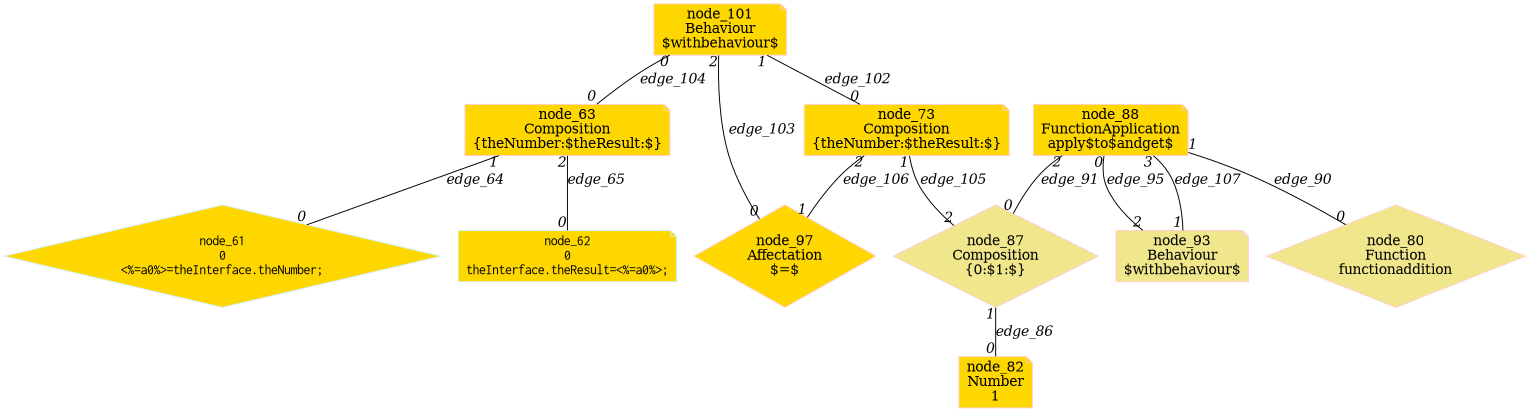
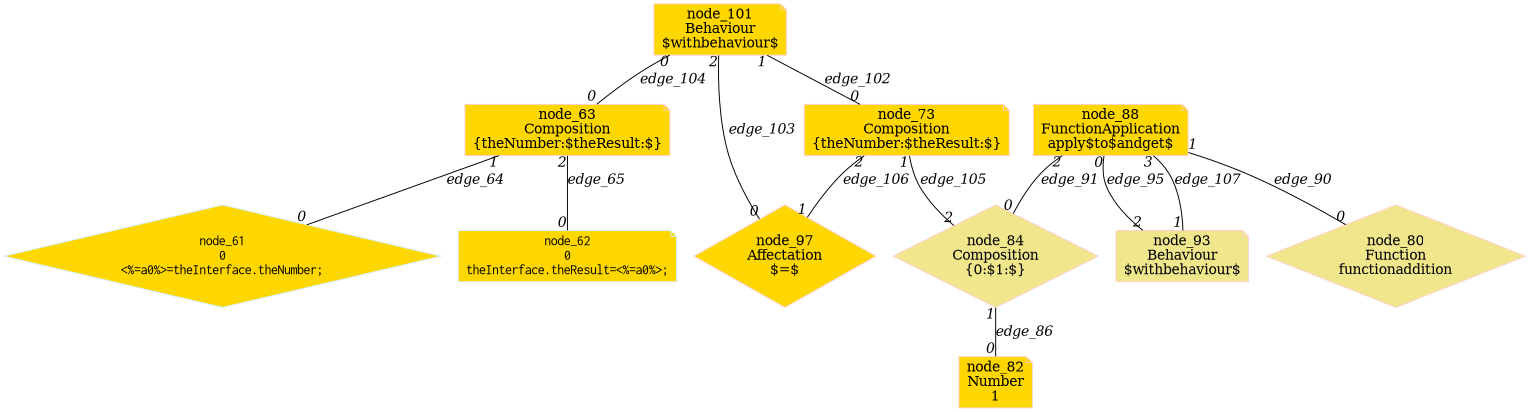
(996, 256) -> (996, 256)
